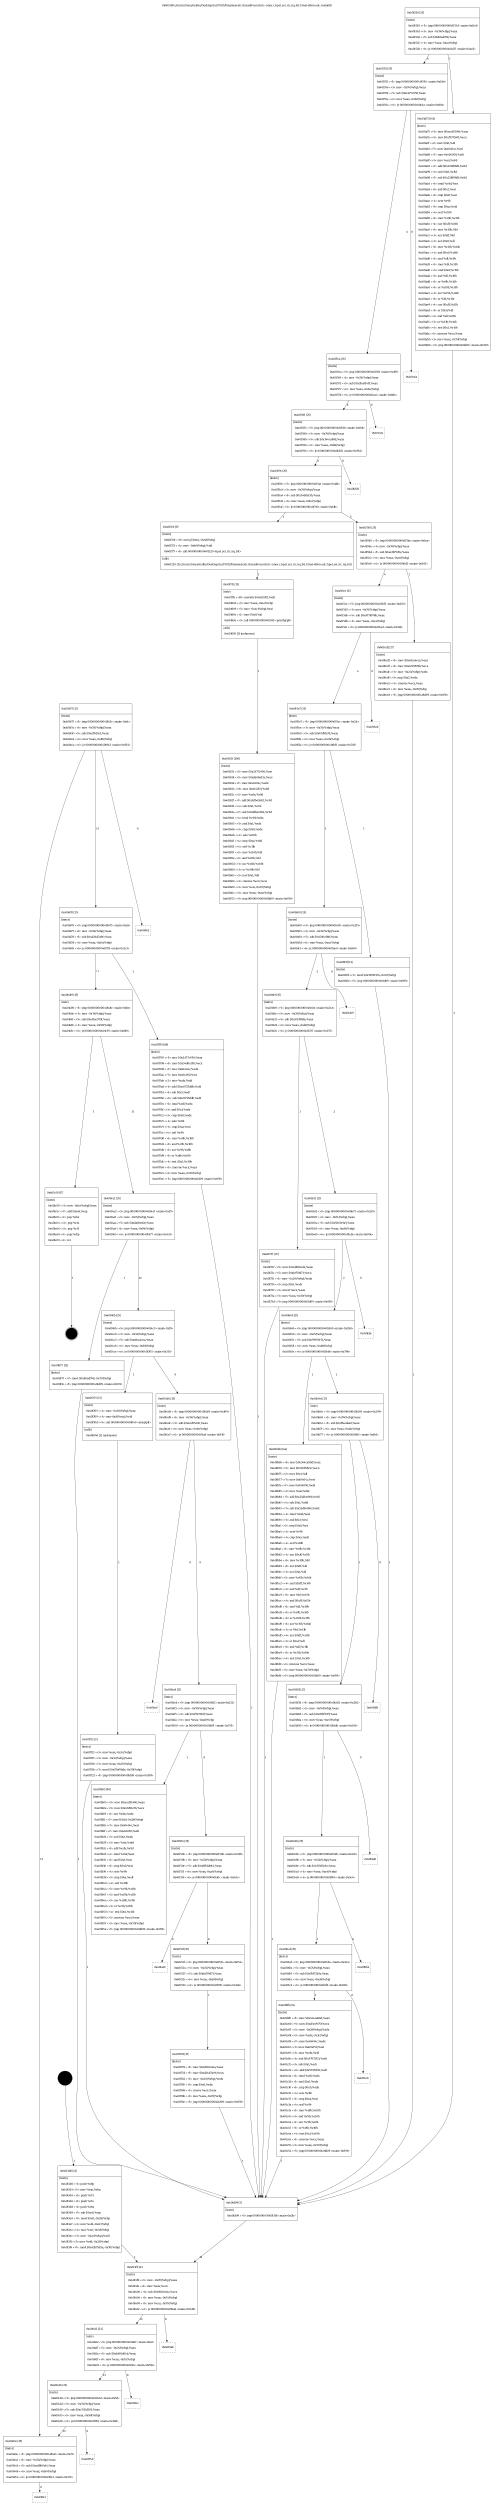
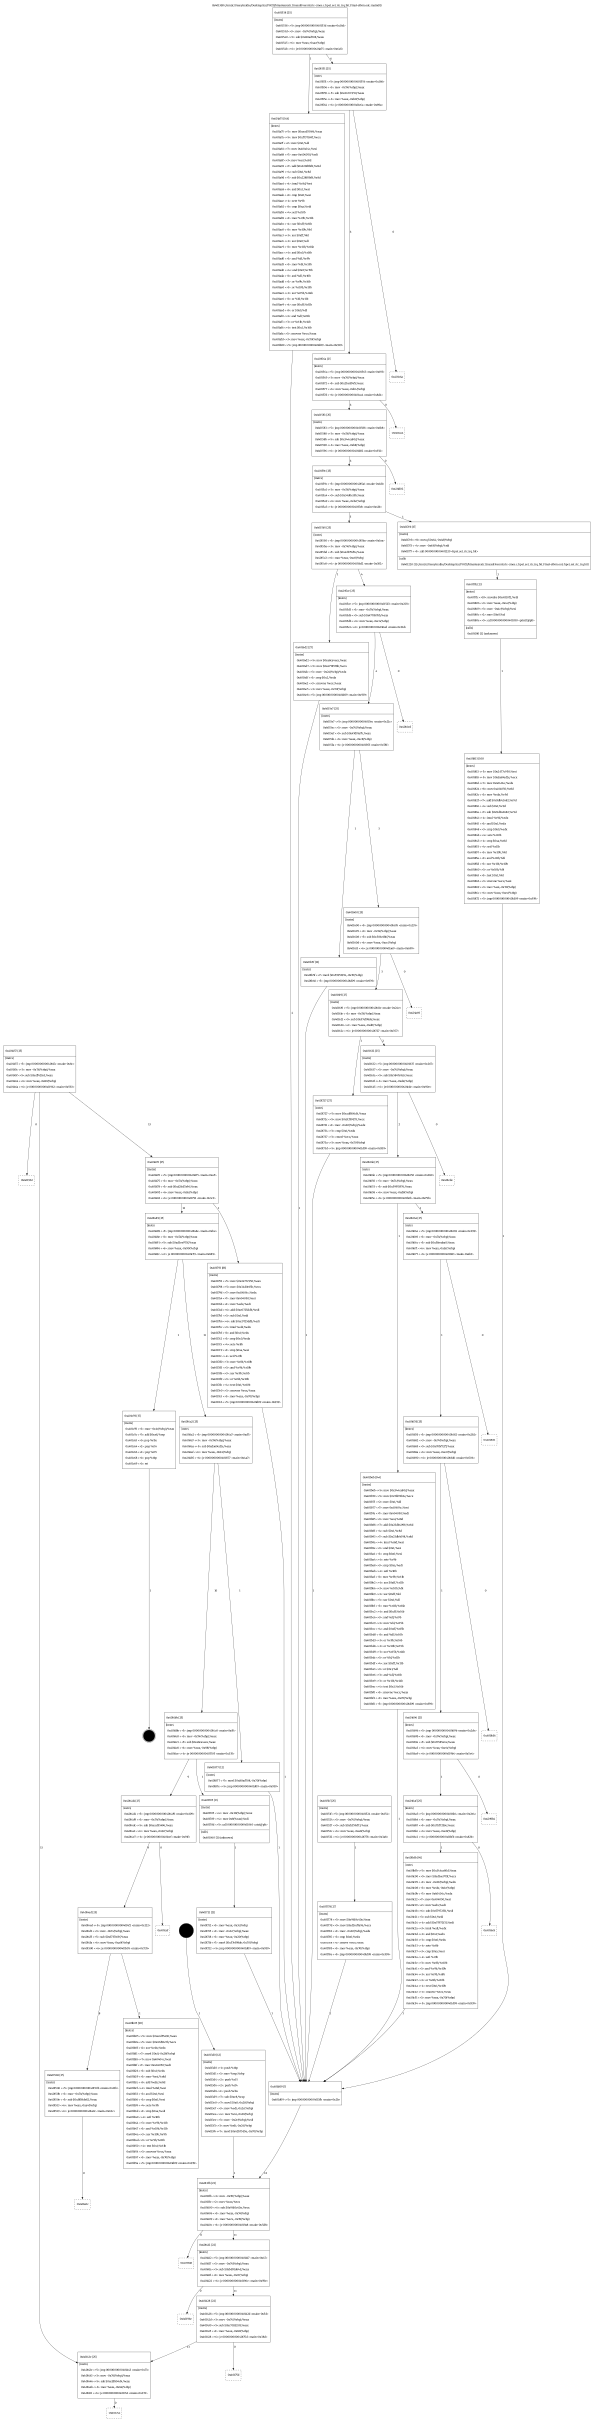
(207, 1912) -> none
